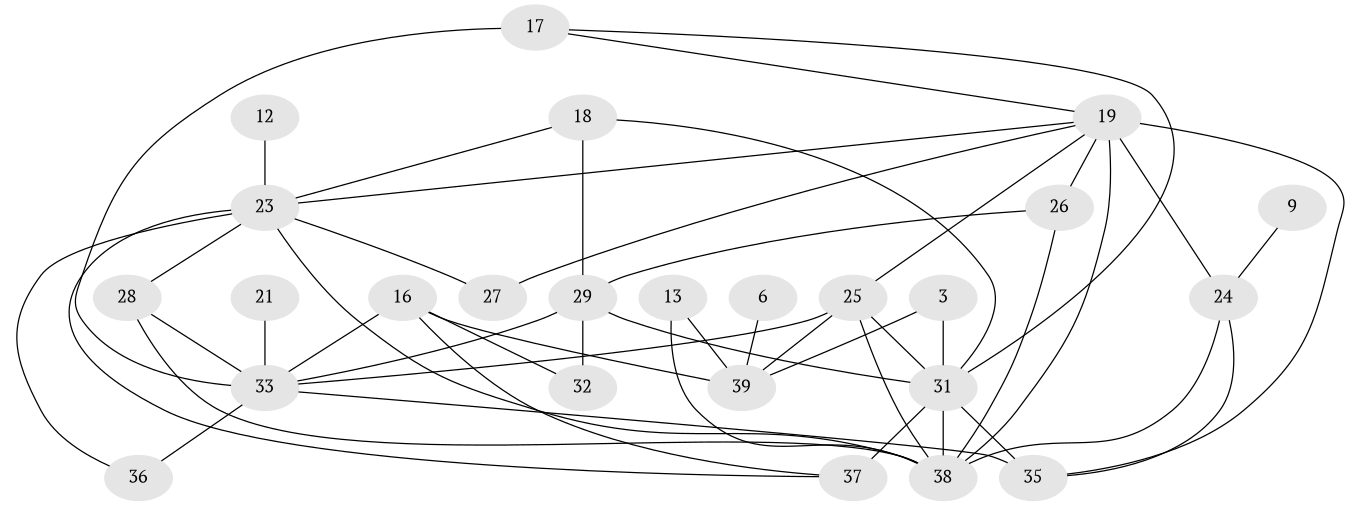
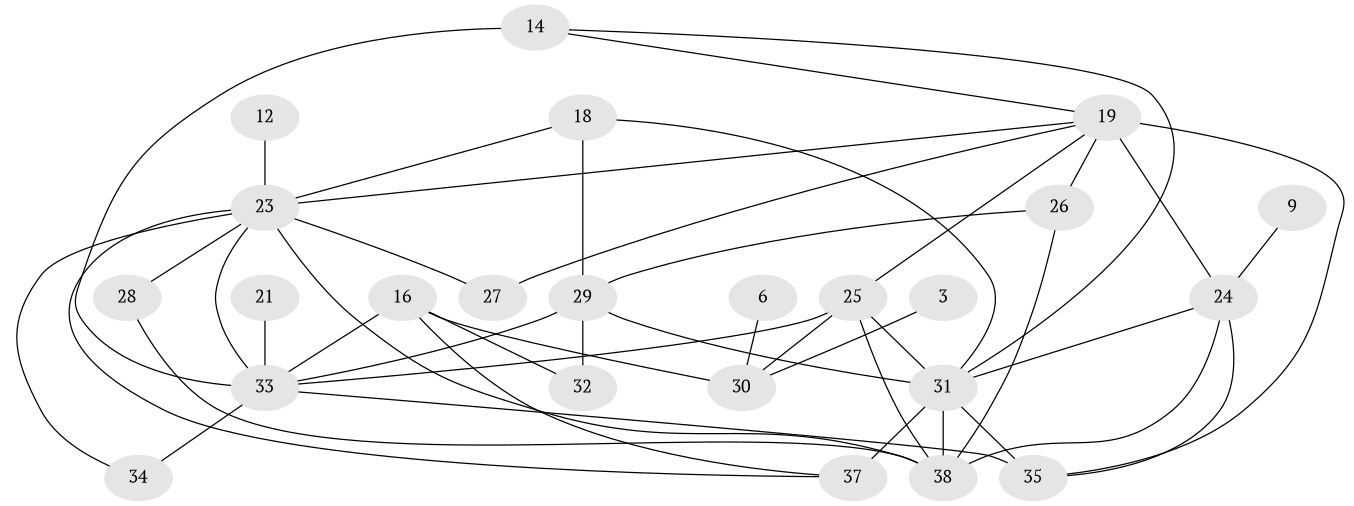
(535, 28) -> (535, 28)
(673, 298) -> none
(1077, 318) -> none
(196, 343) -> (215, 298)
(943, 343) -> (1083, 343)
(742, 388) -> (742, 388)
(139, 478) -> (139, 478)
